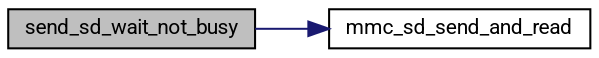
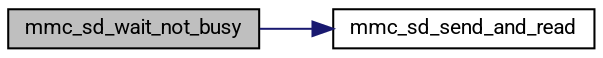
(132, 29) -> (134, 29)
